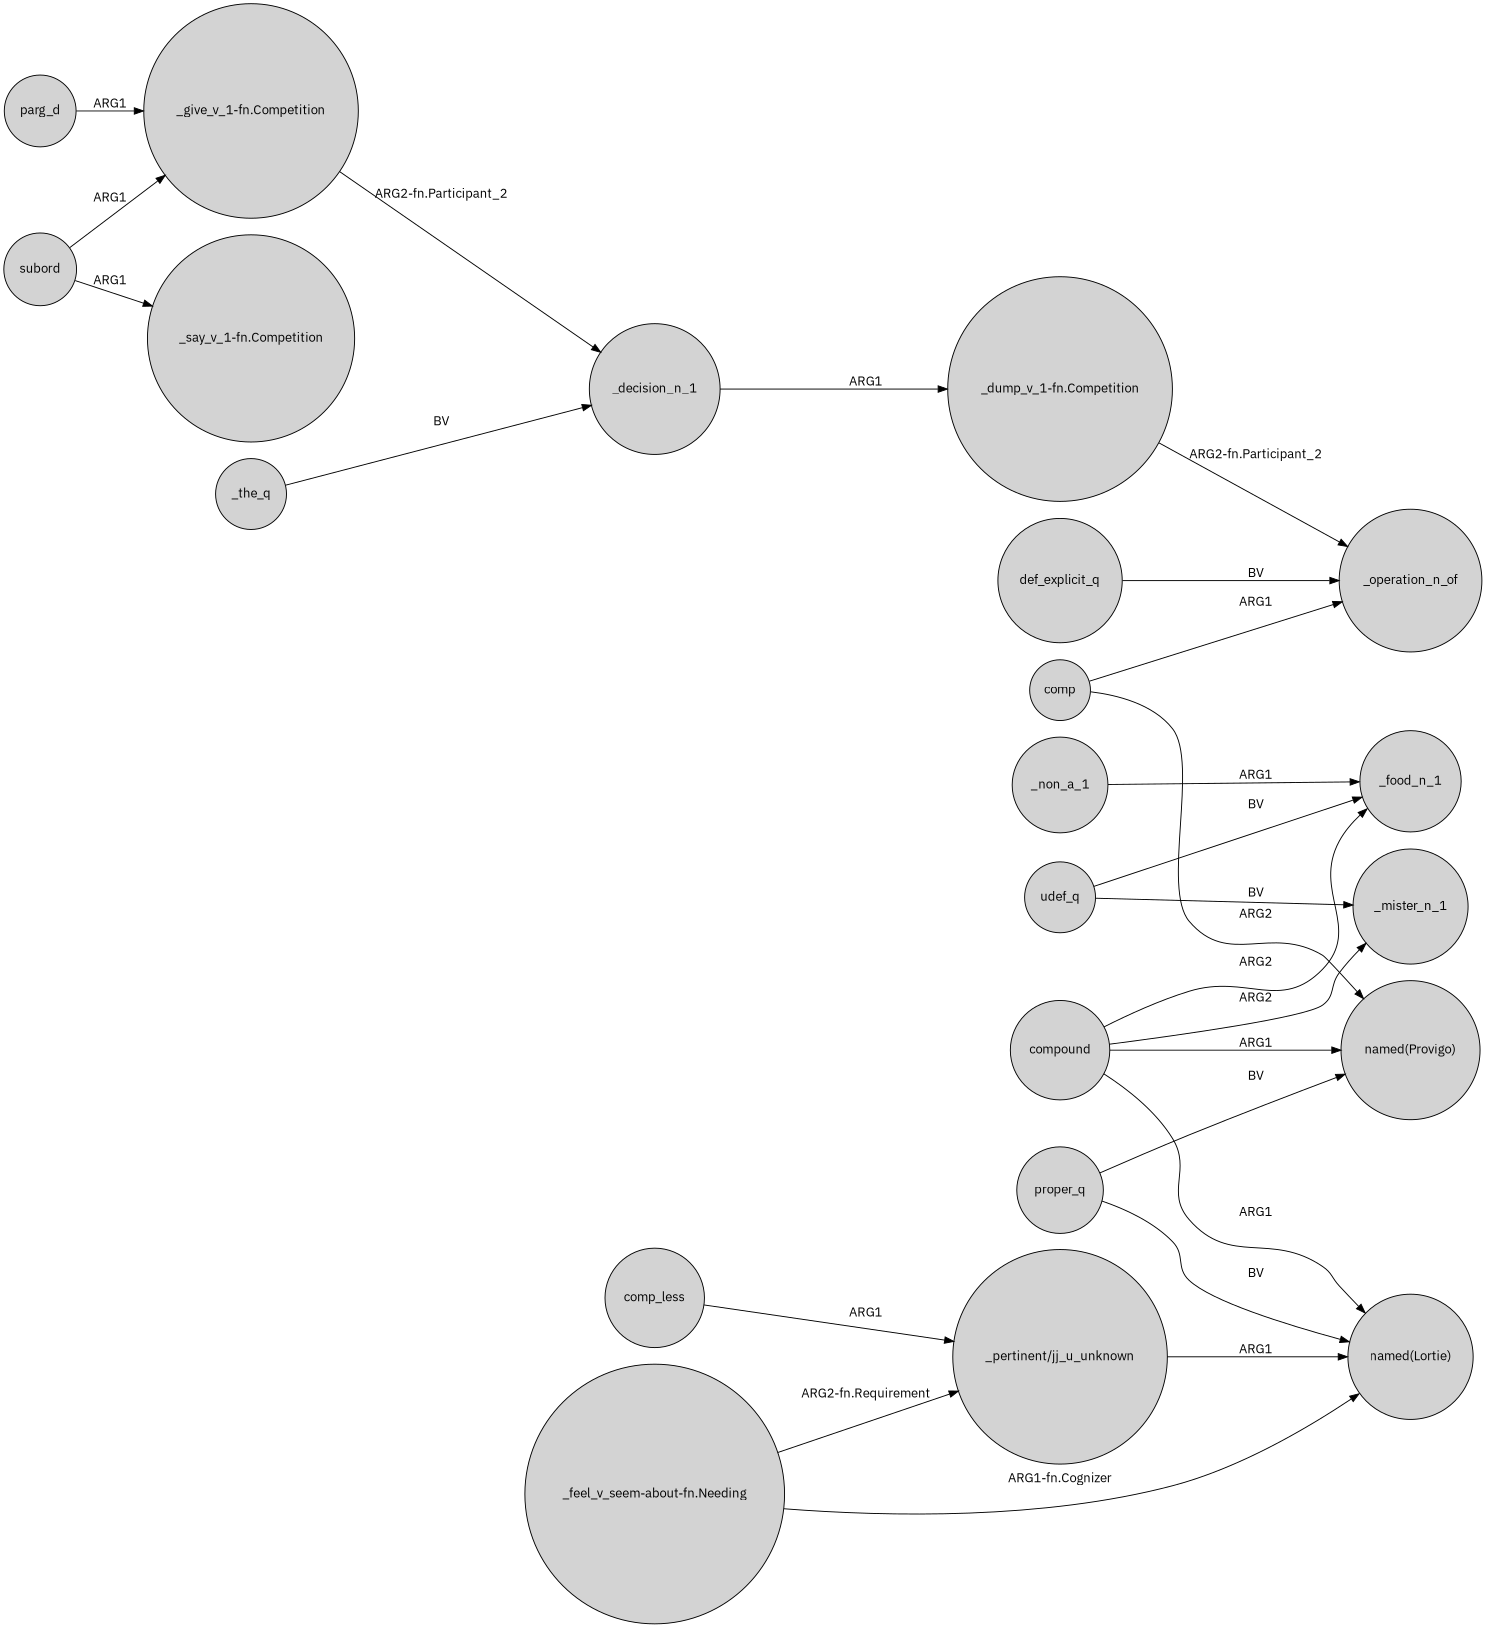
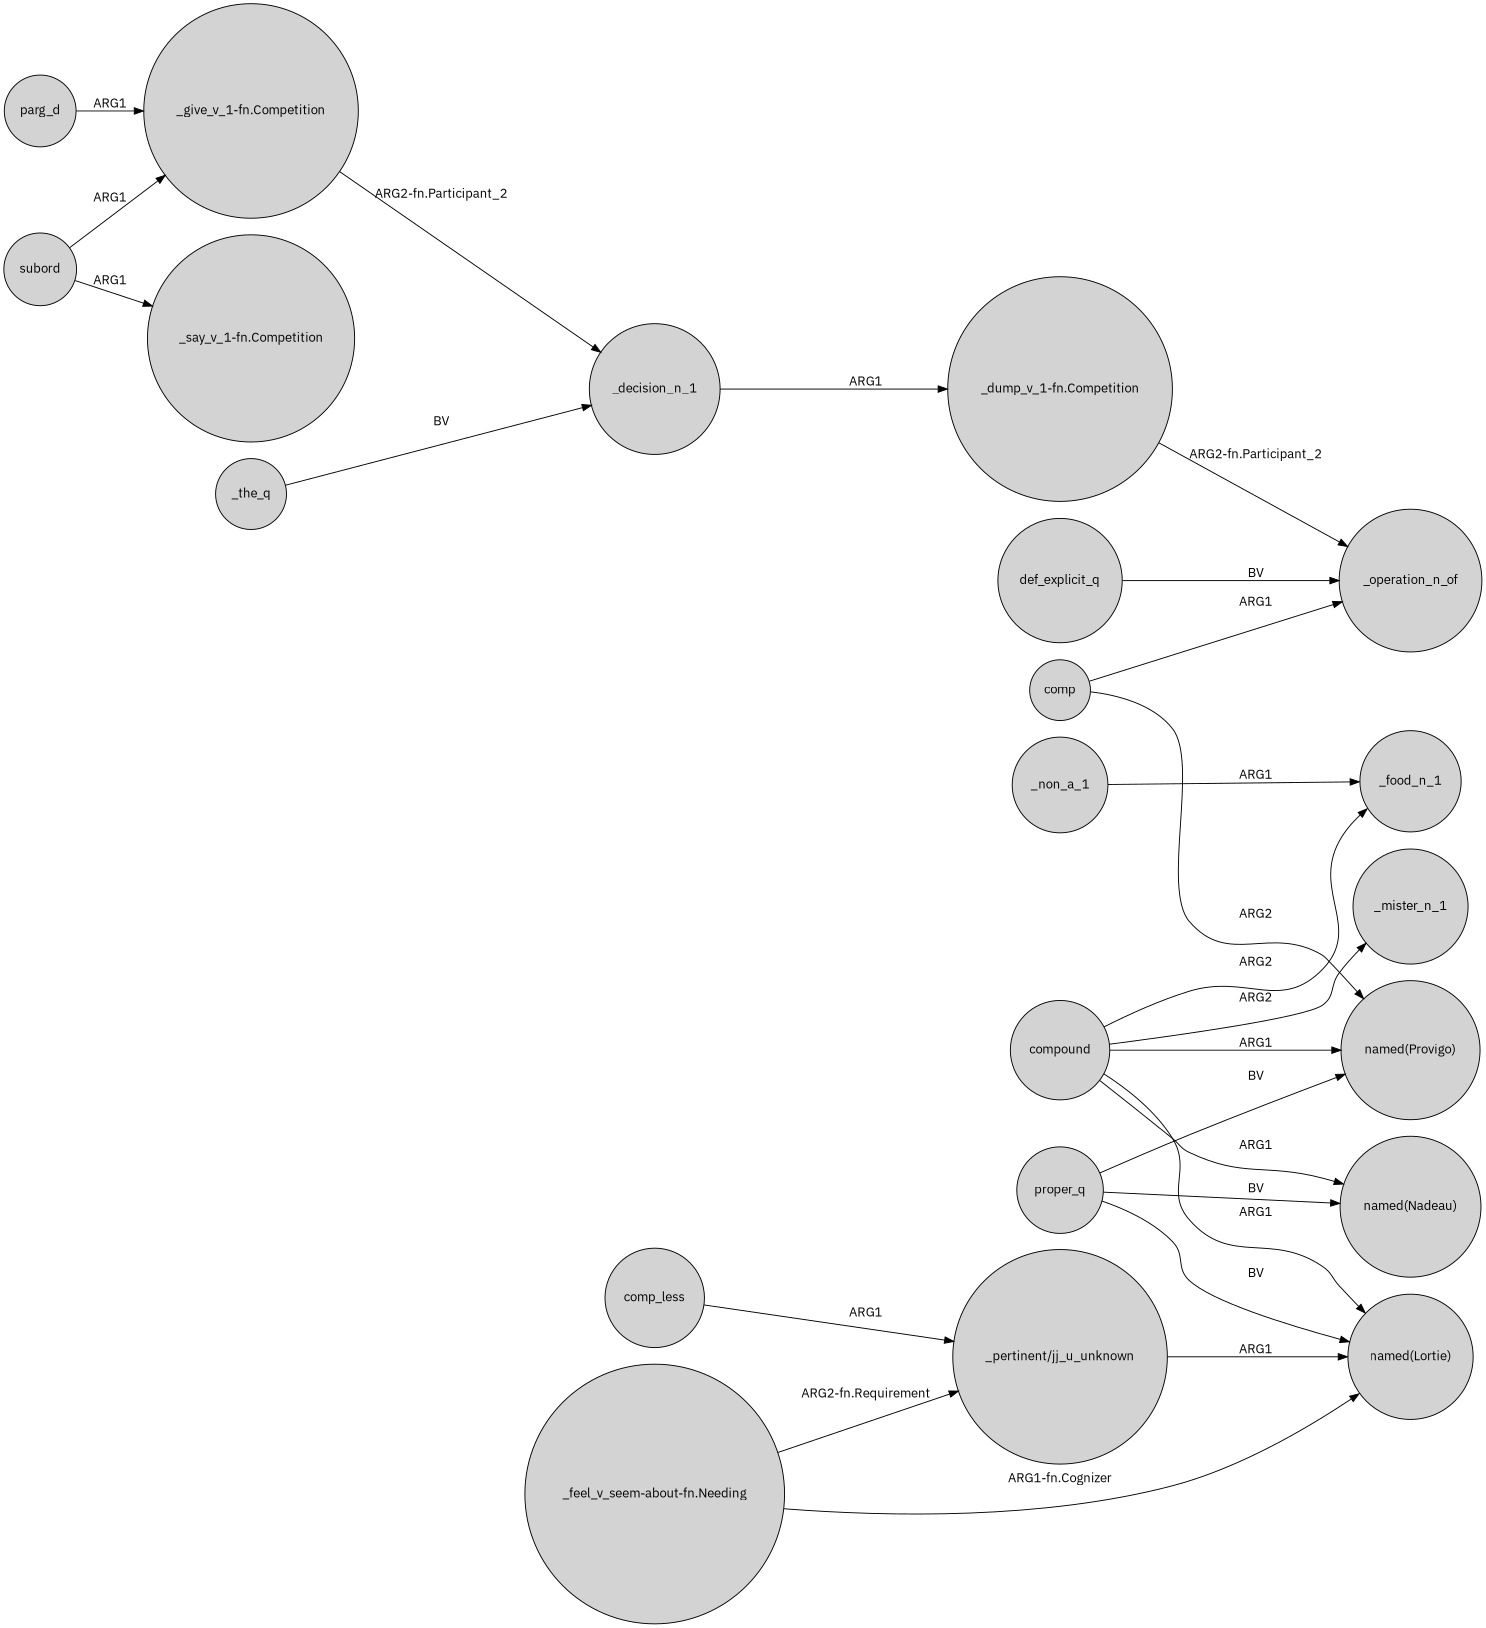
(1060, 897) -> none
none -> (1411, 1207)
